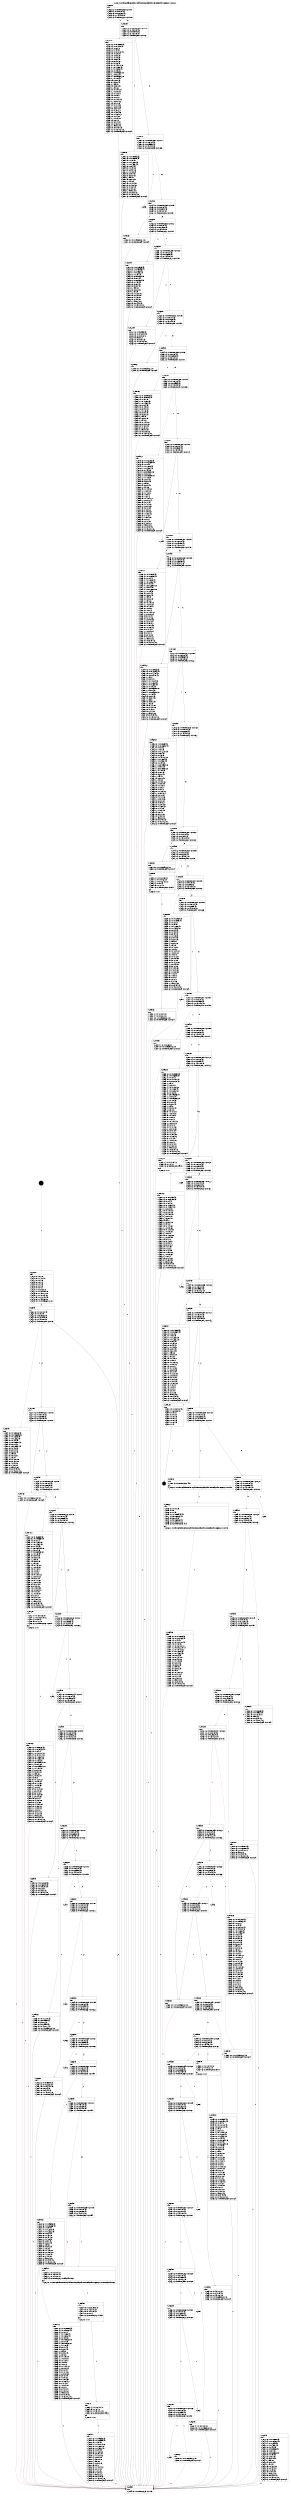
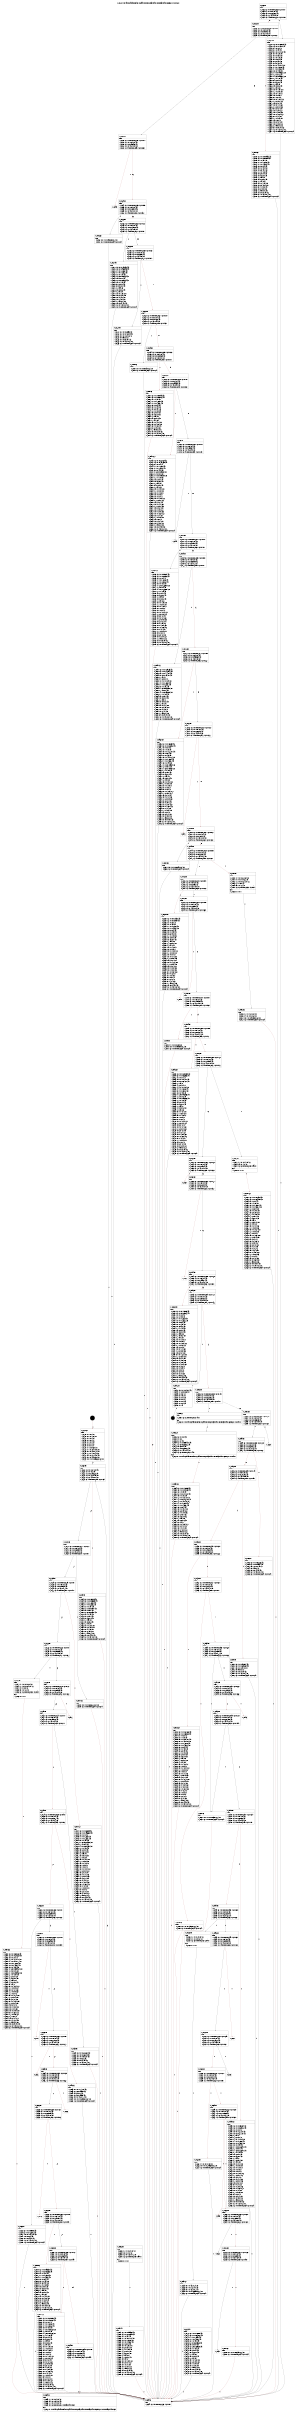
none -> (183, 834)
(91, 2312) -> none
